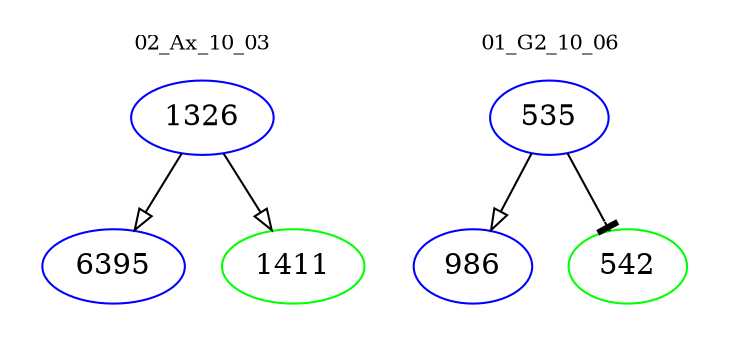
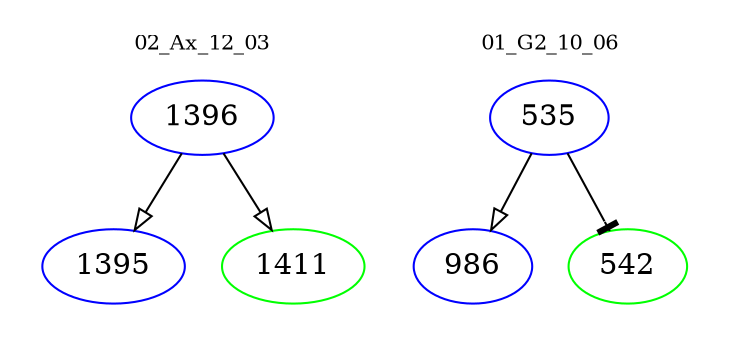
(202, 44) -> (202, 44)
(202, 118) -> (202, 118)
(114, 266) -> (114, 266)
